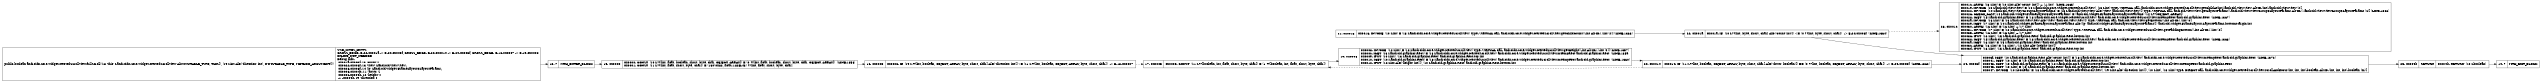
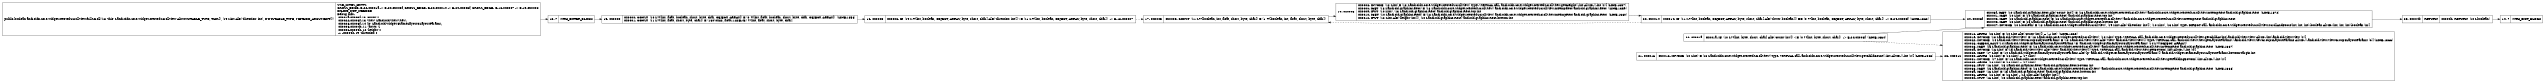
(1659, 34) -> (1938, 56)
